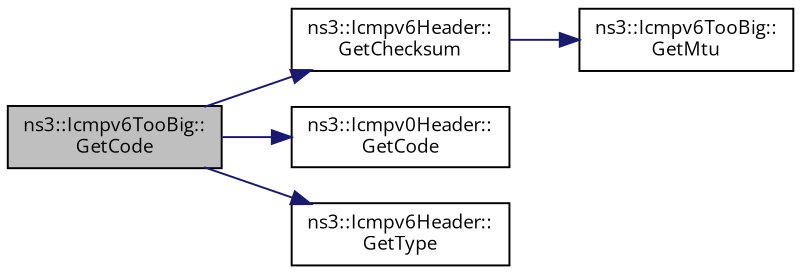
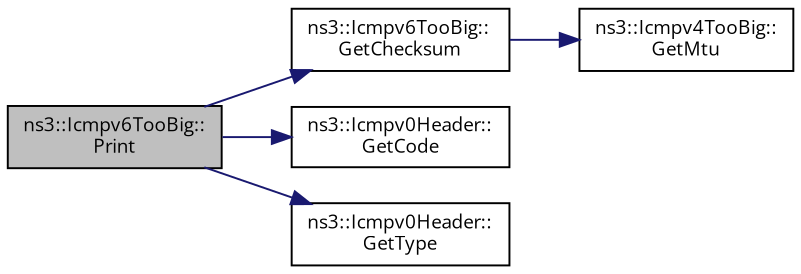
(401, 40) -> (401, 40)
(686, 40) -> (686, 40)
(115, 137) -> (115, 137)
(401, 234) -> (401, 234)
